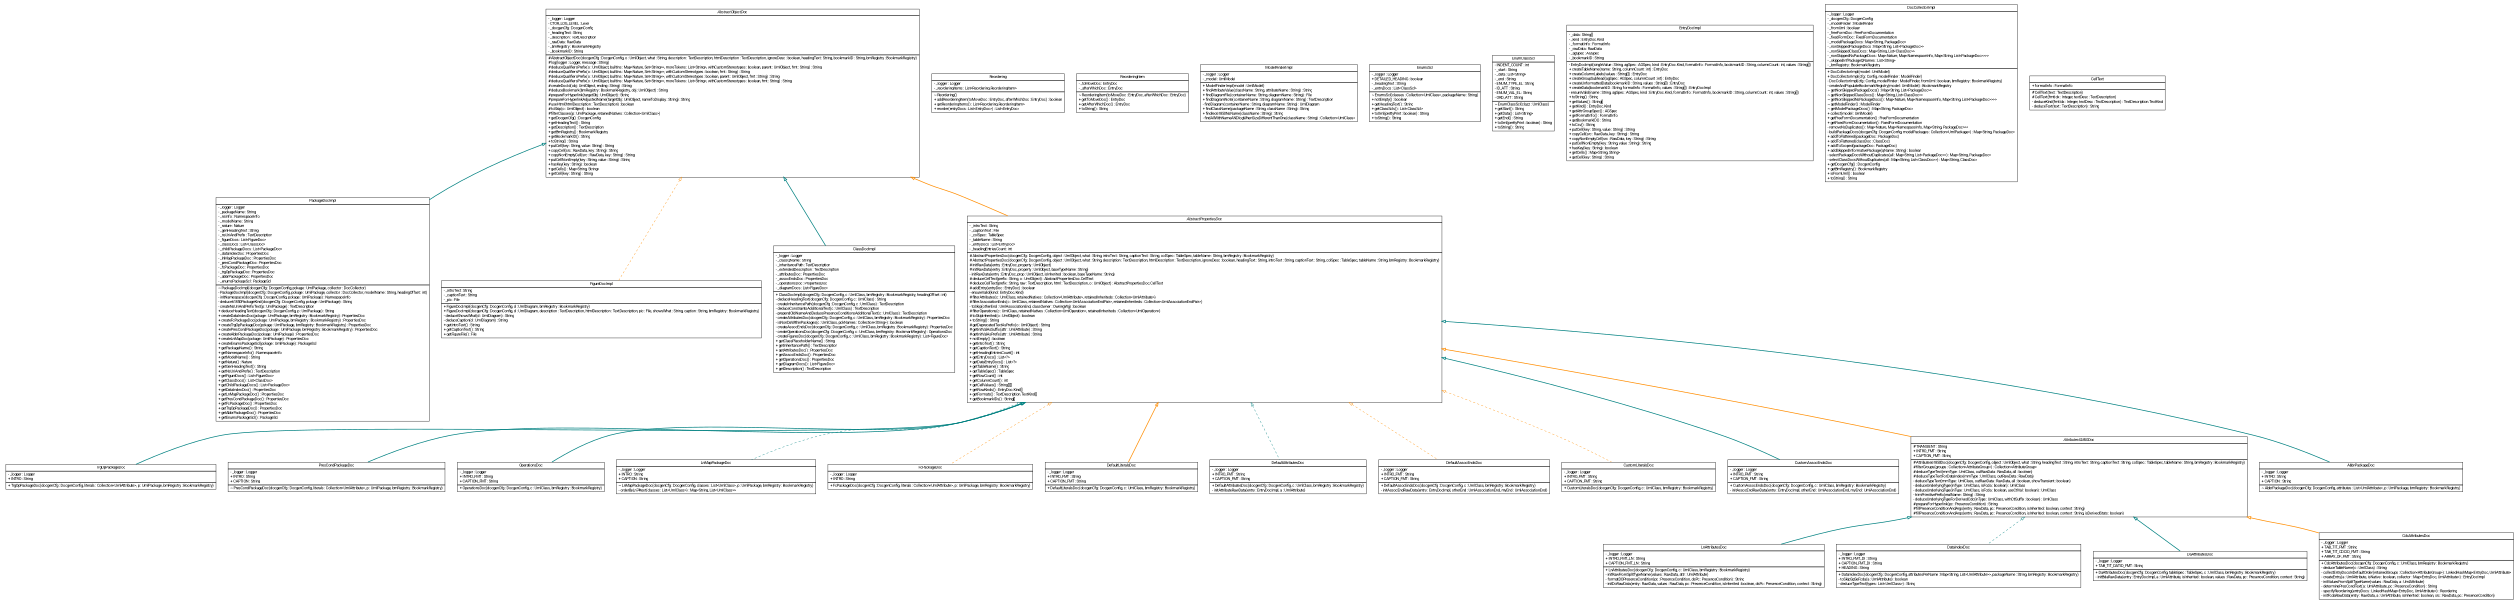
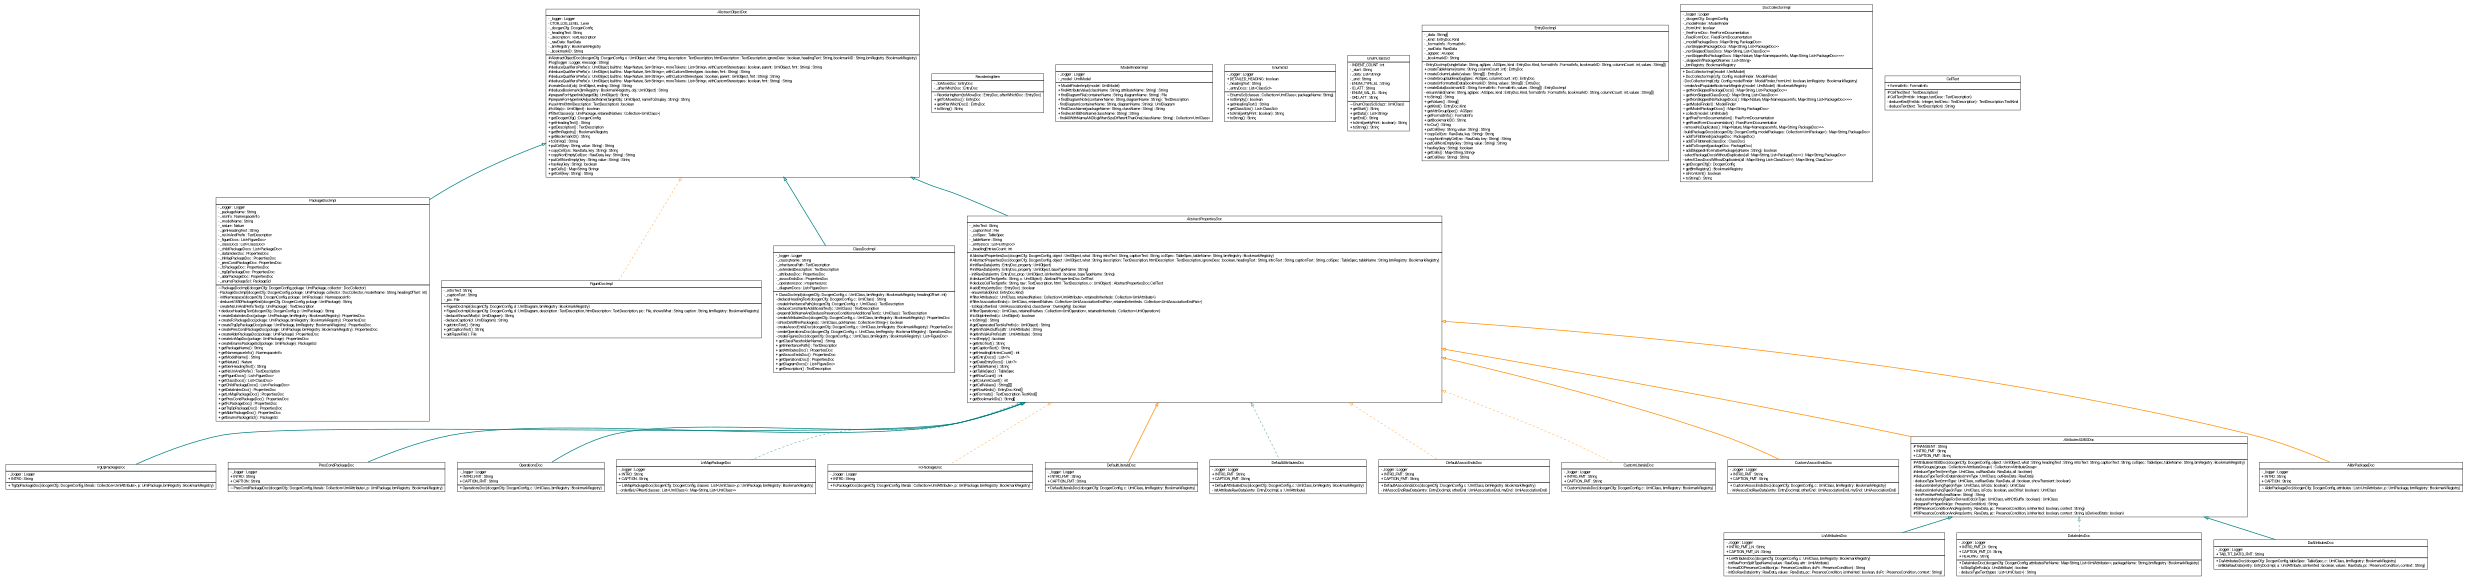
(998, 93) -> none
(961, 196) -> (961, 196)
(1892, 368) -> (1892, 368)
(1615, 402) -> (1615, 402)
(2416, 566) -> none
